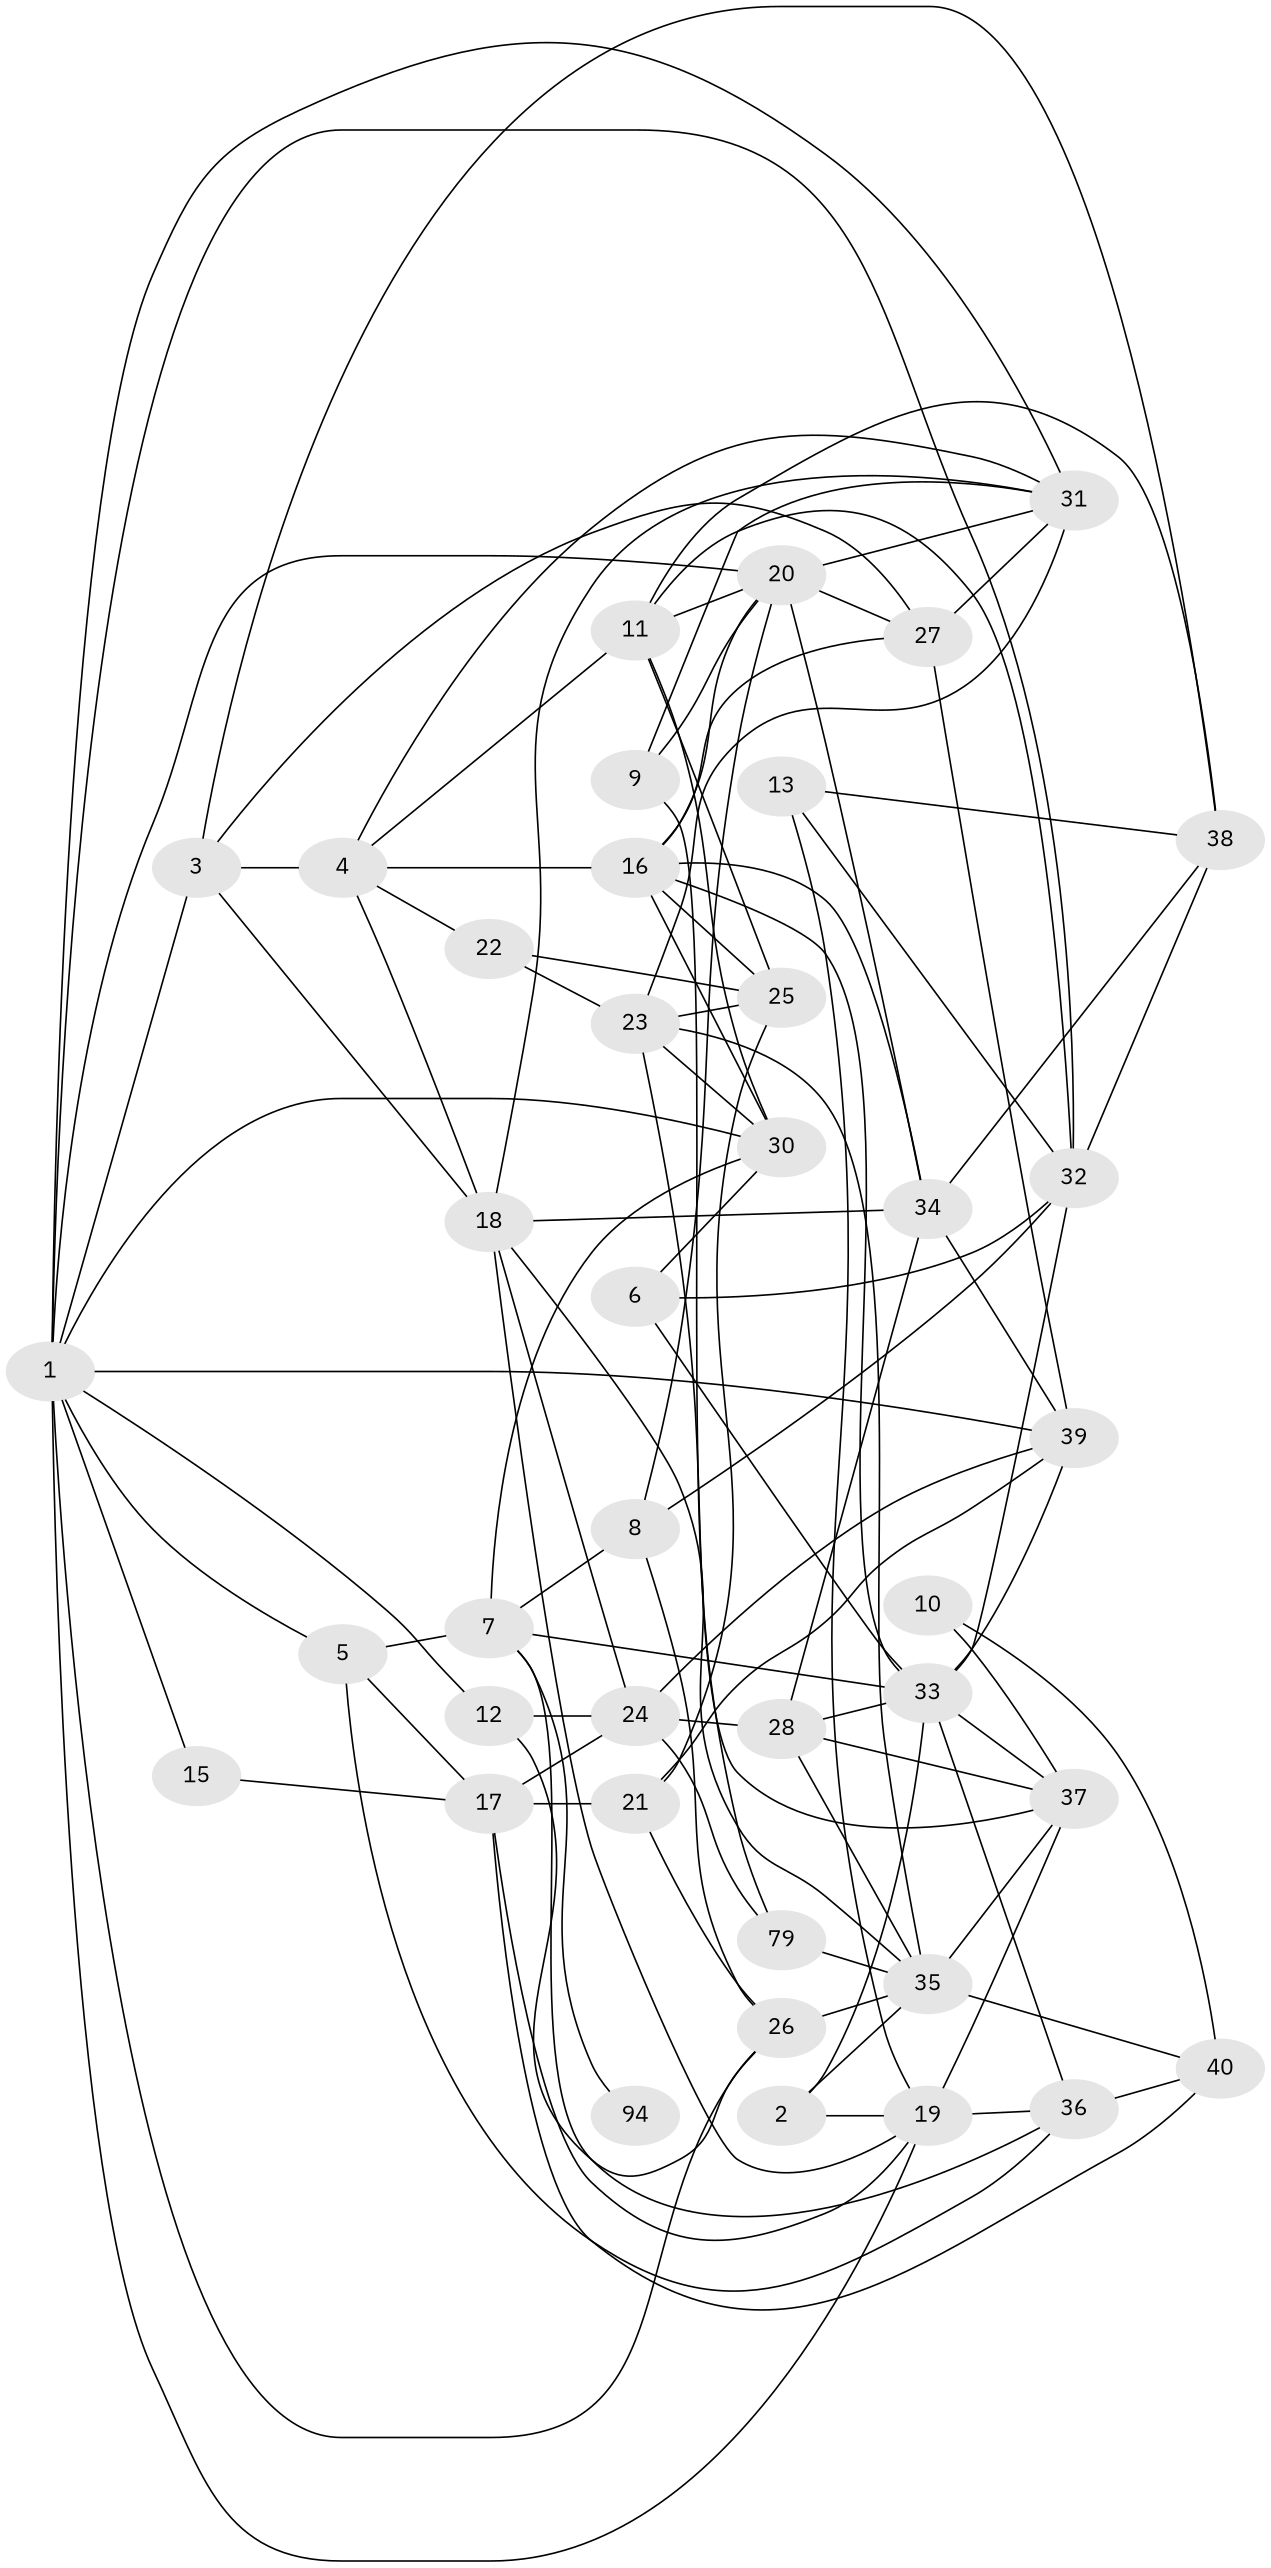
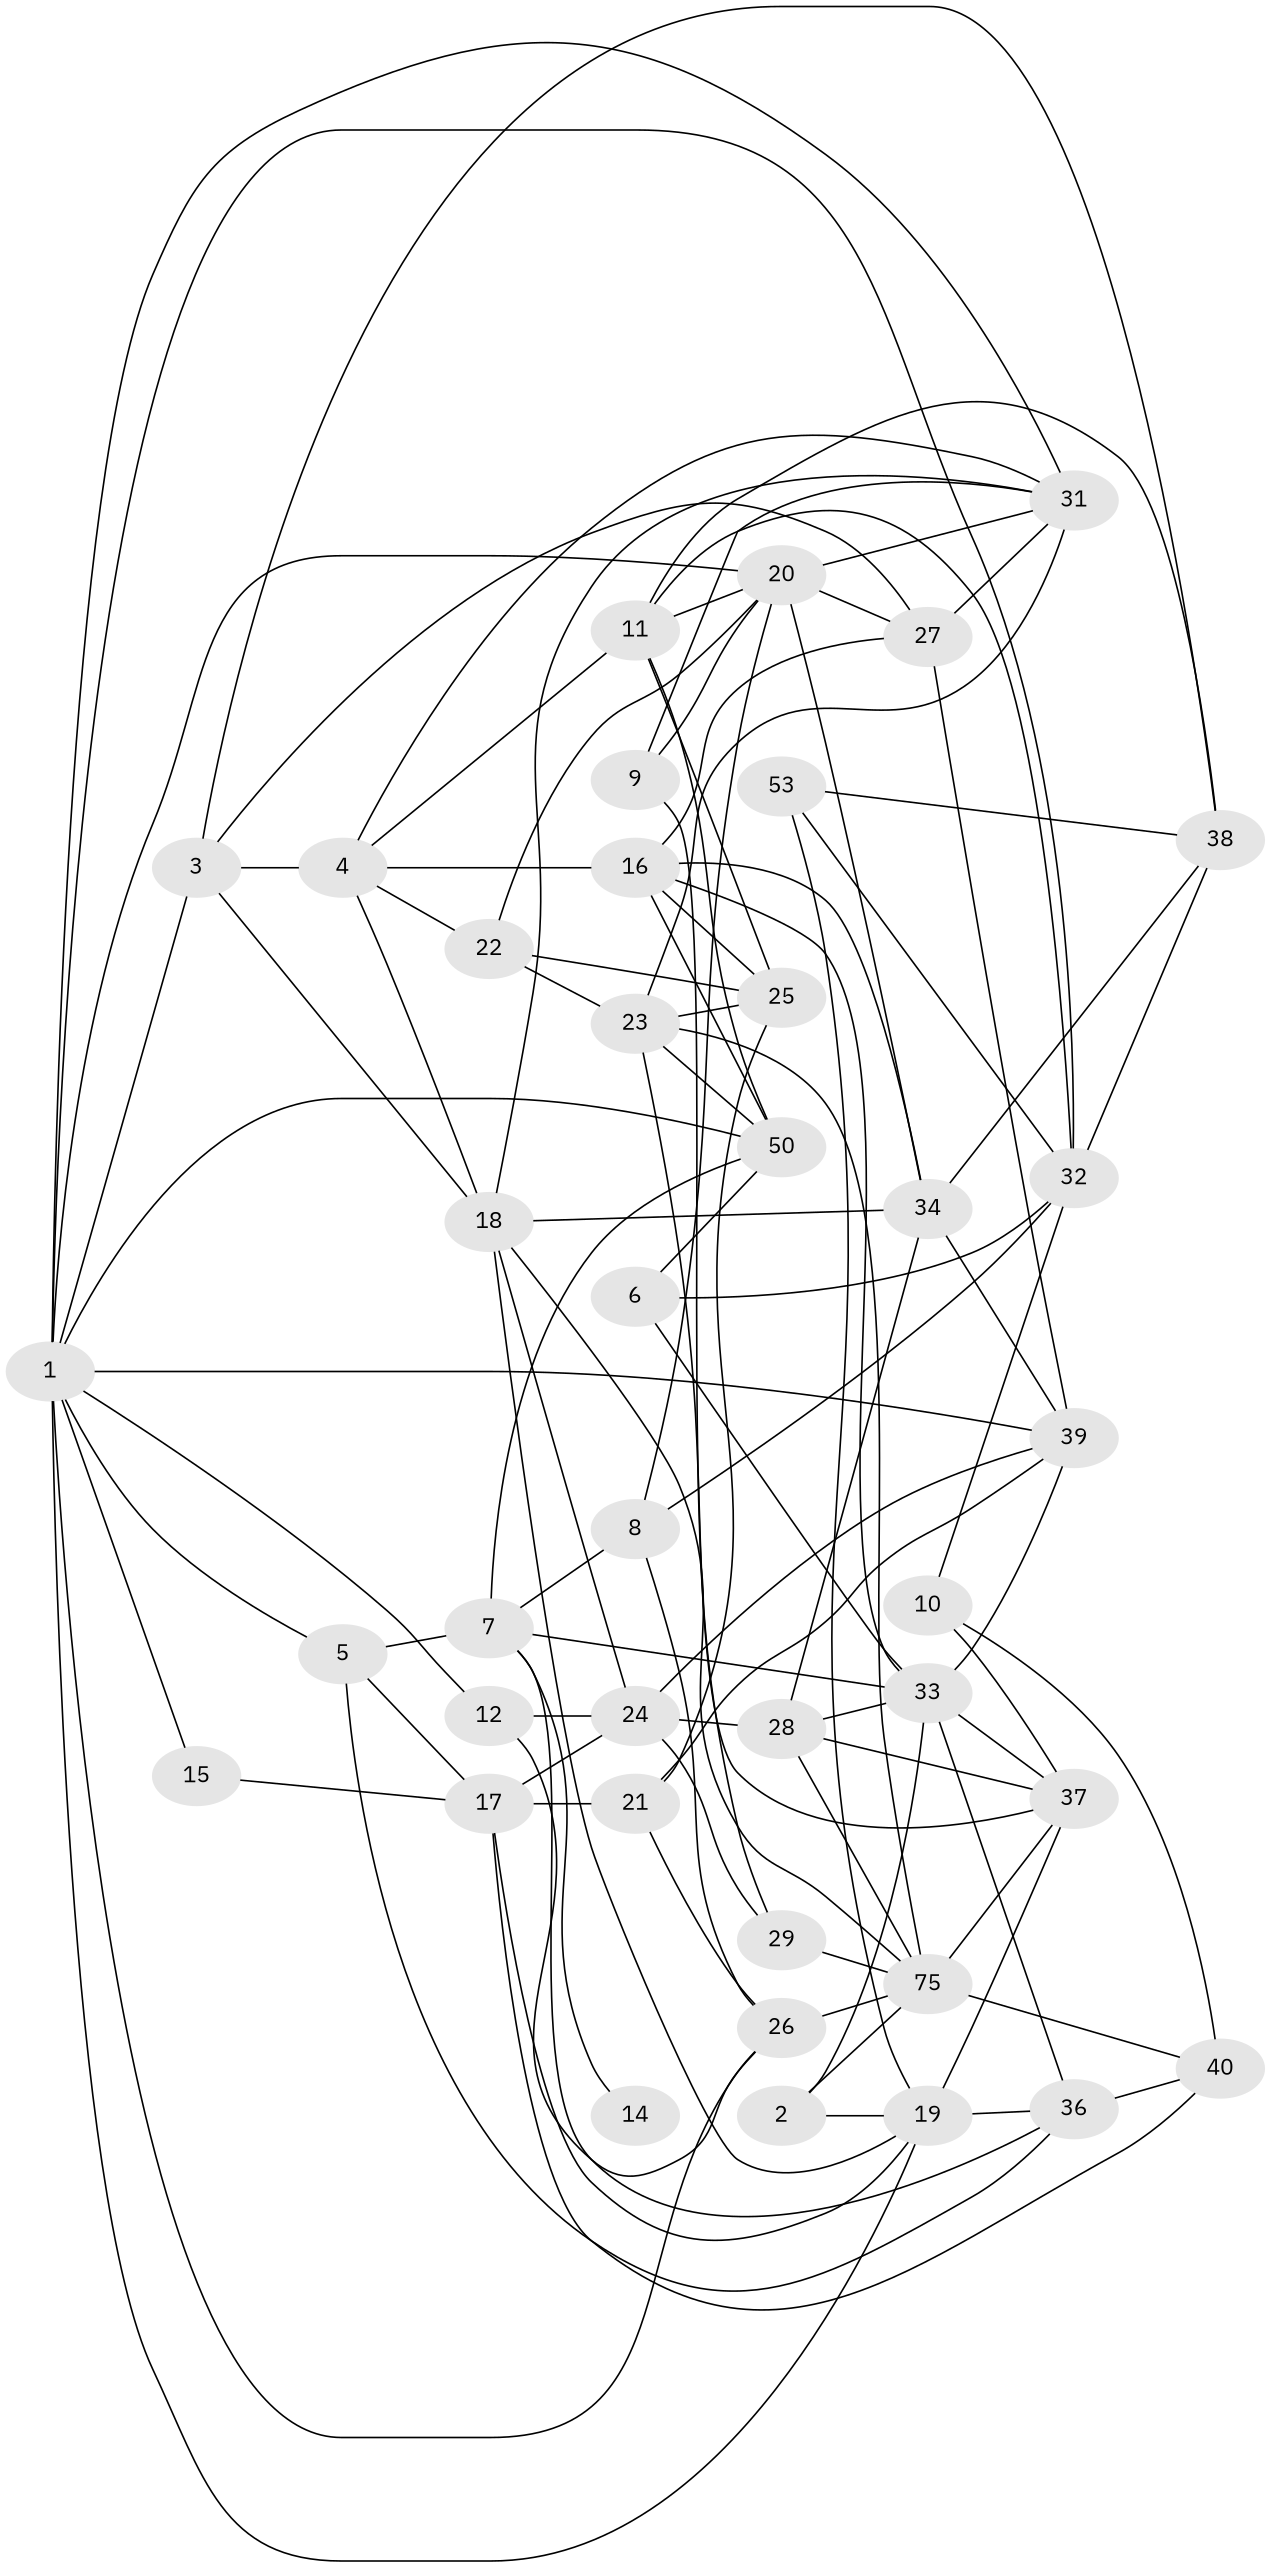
(714, 696) -> (594, 733)
(782, 786) -> (782, 786)
(782, 1147) -> (782, 1147)
(1019, 1442) -> (1001, 1392)
(782, 1940) -> (782, 1940)
(928, 1984) -> (928, 1984)
(635, 2116) -> (635, 2116)
